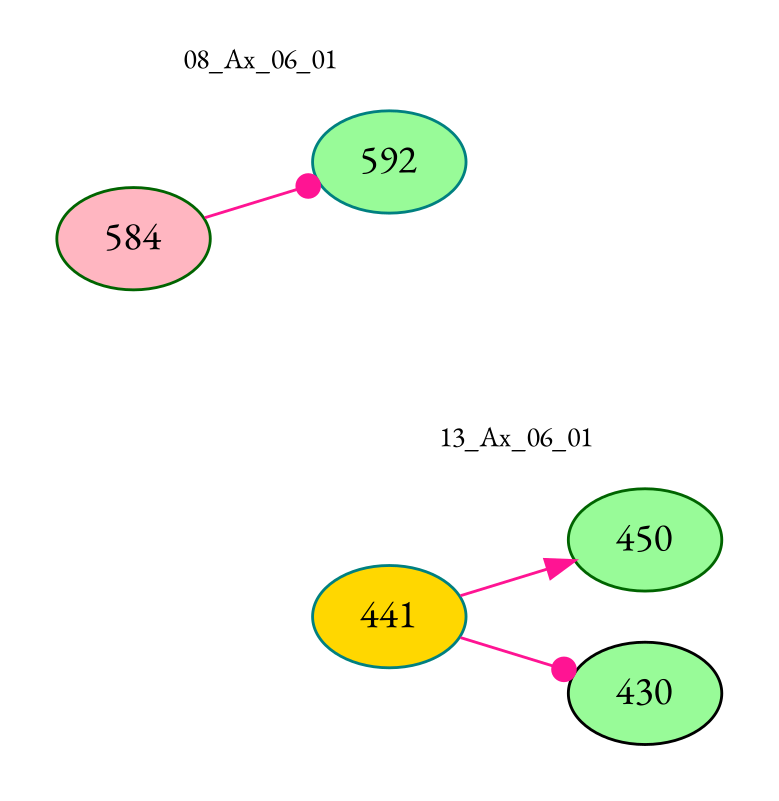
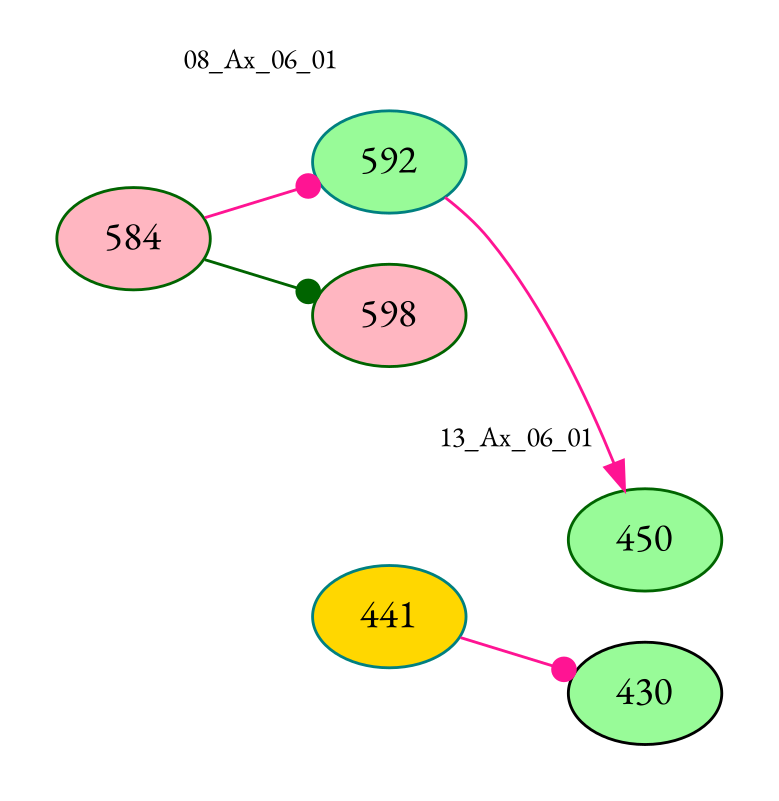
none -> (389, 315)
(504, 582) -> (545, 320)
